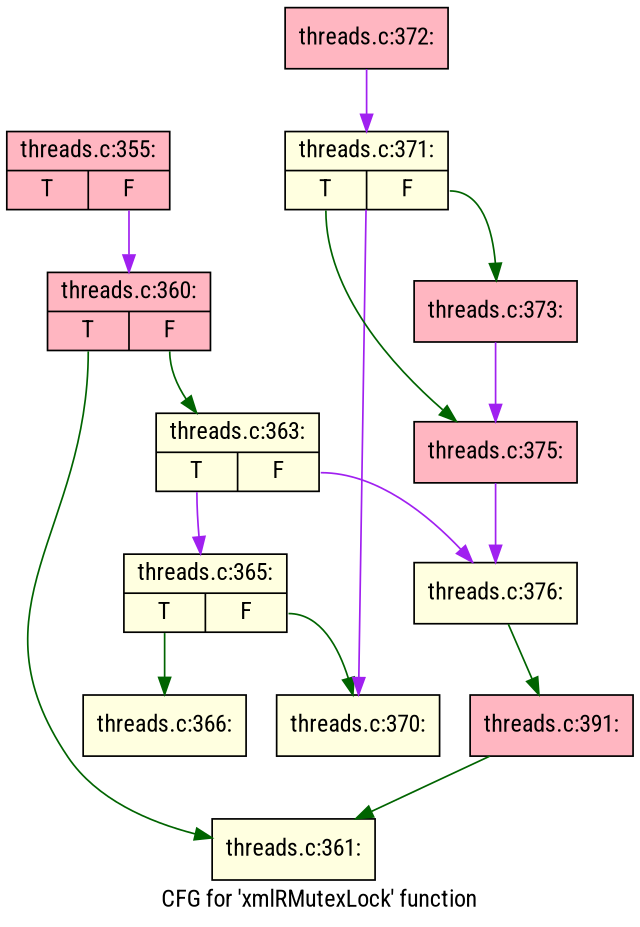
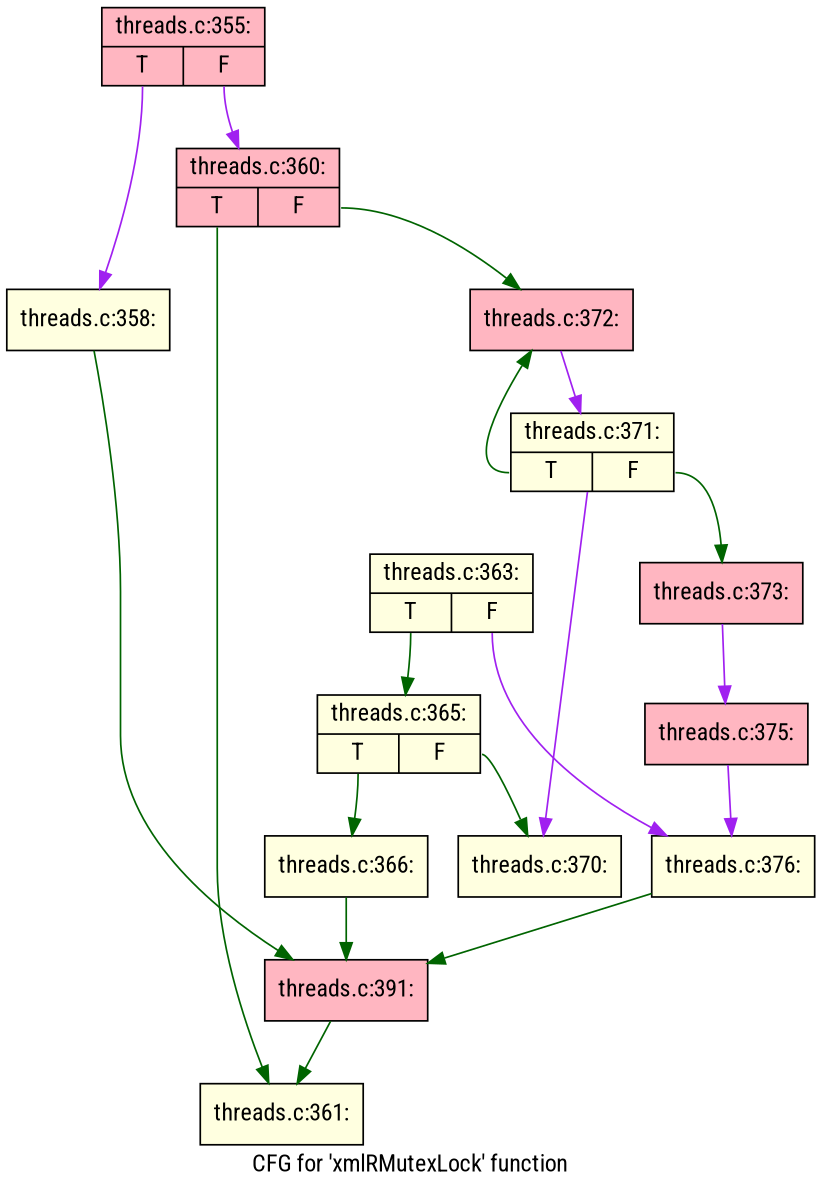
(351, 301) -> (493, 423)
none -> (88, 320)
(174, 377) -> (429, 230)
(197, 515) -> (410, 655)
none -> (346, 920)
